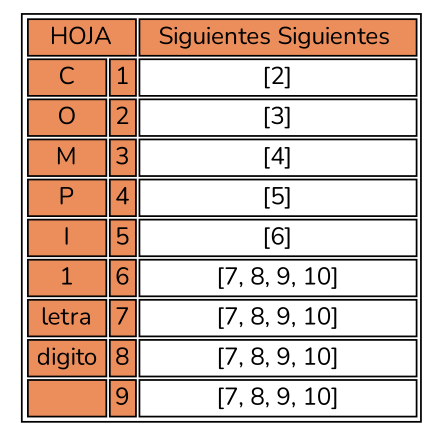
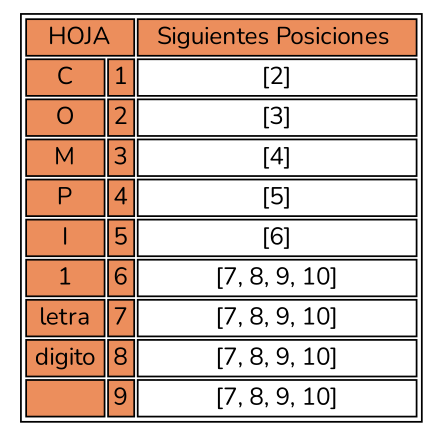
(278, 37) -> (277, 37)
